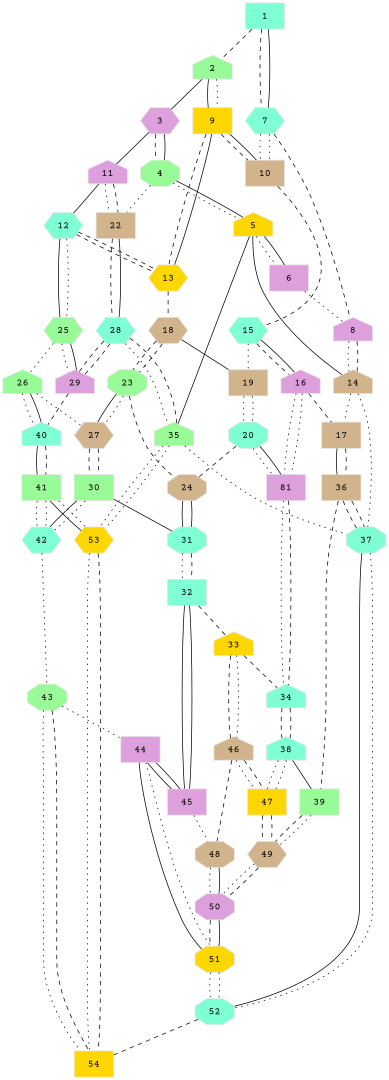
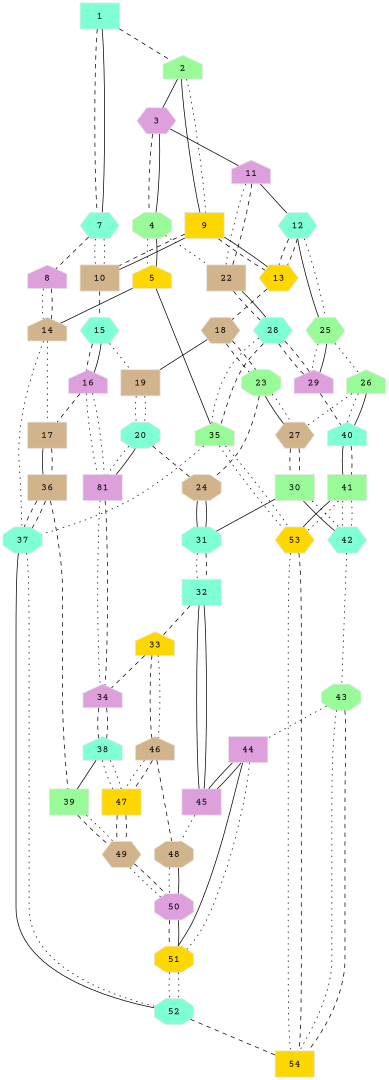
(289, 278) -> none
(286, 697) -> (103, 697)
